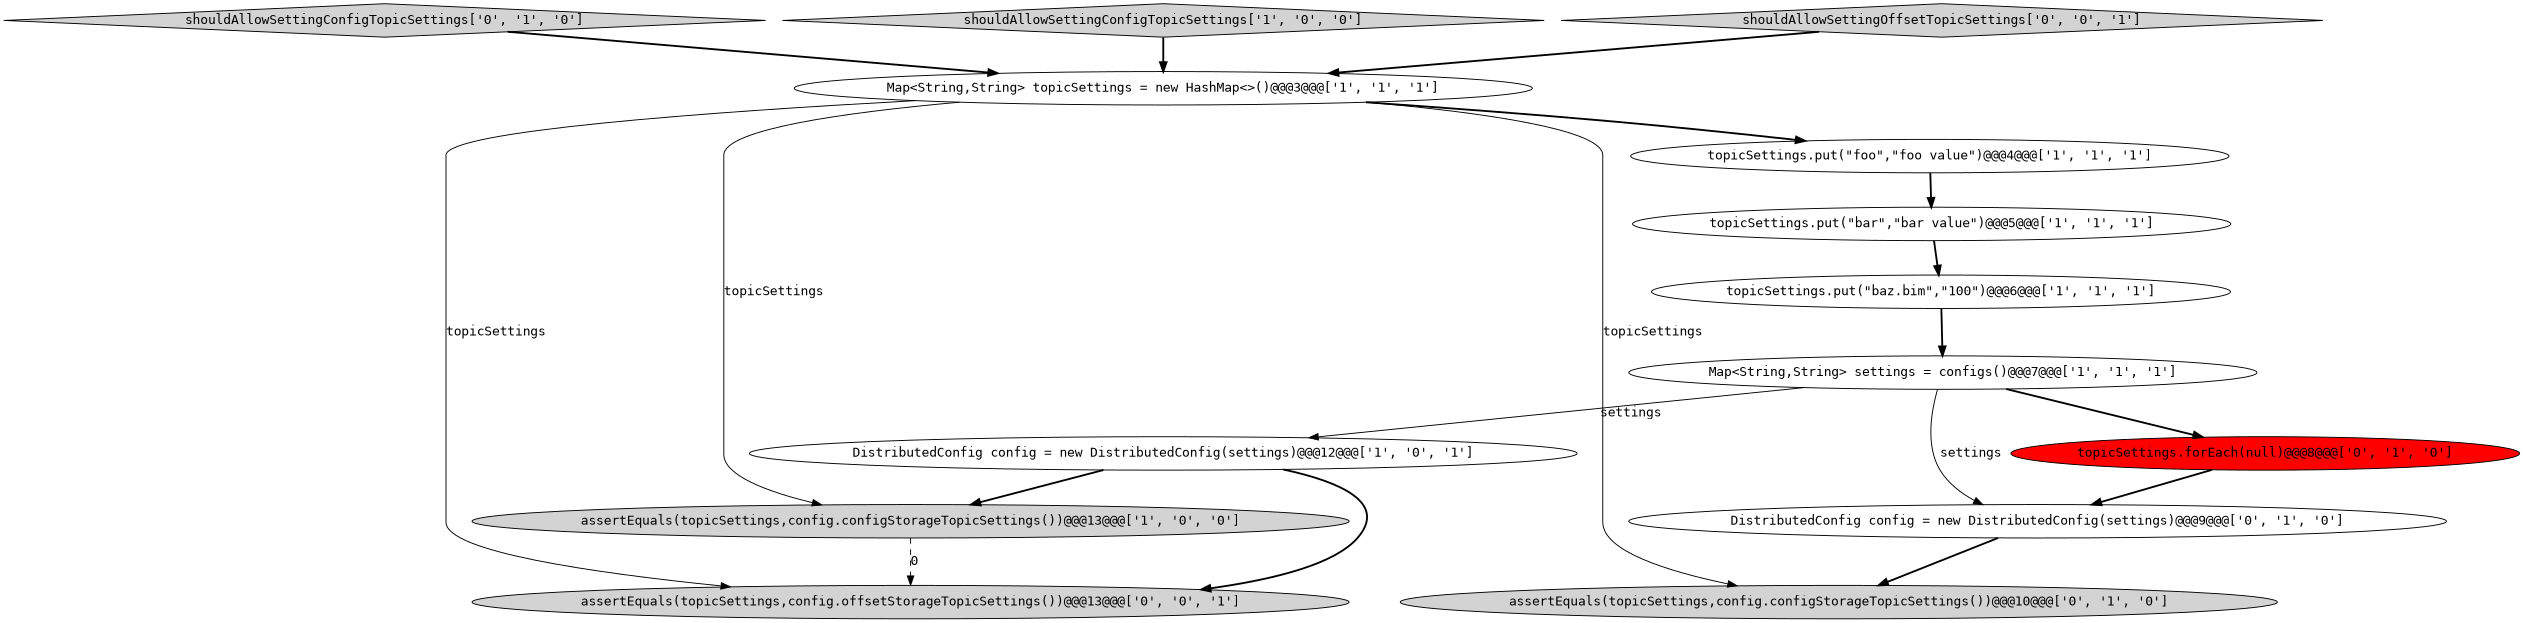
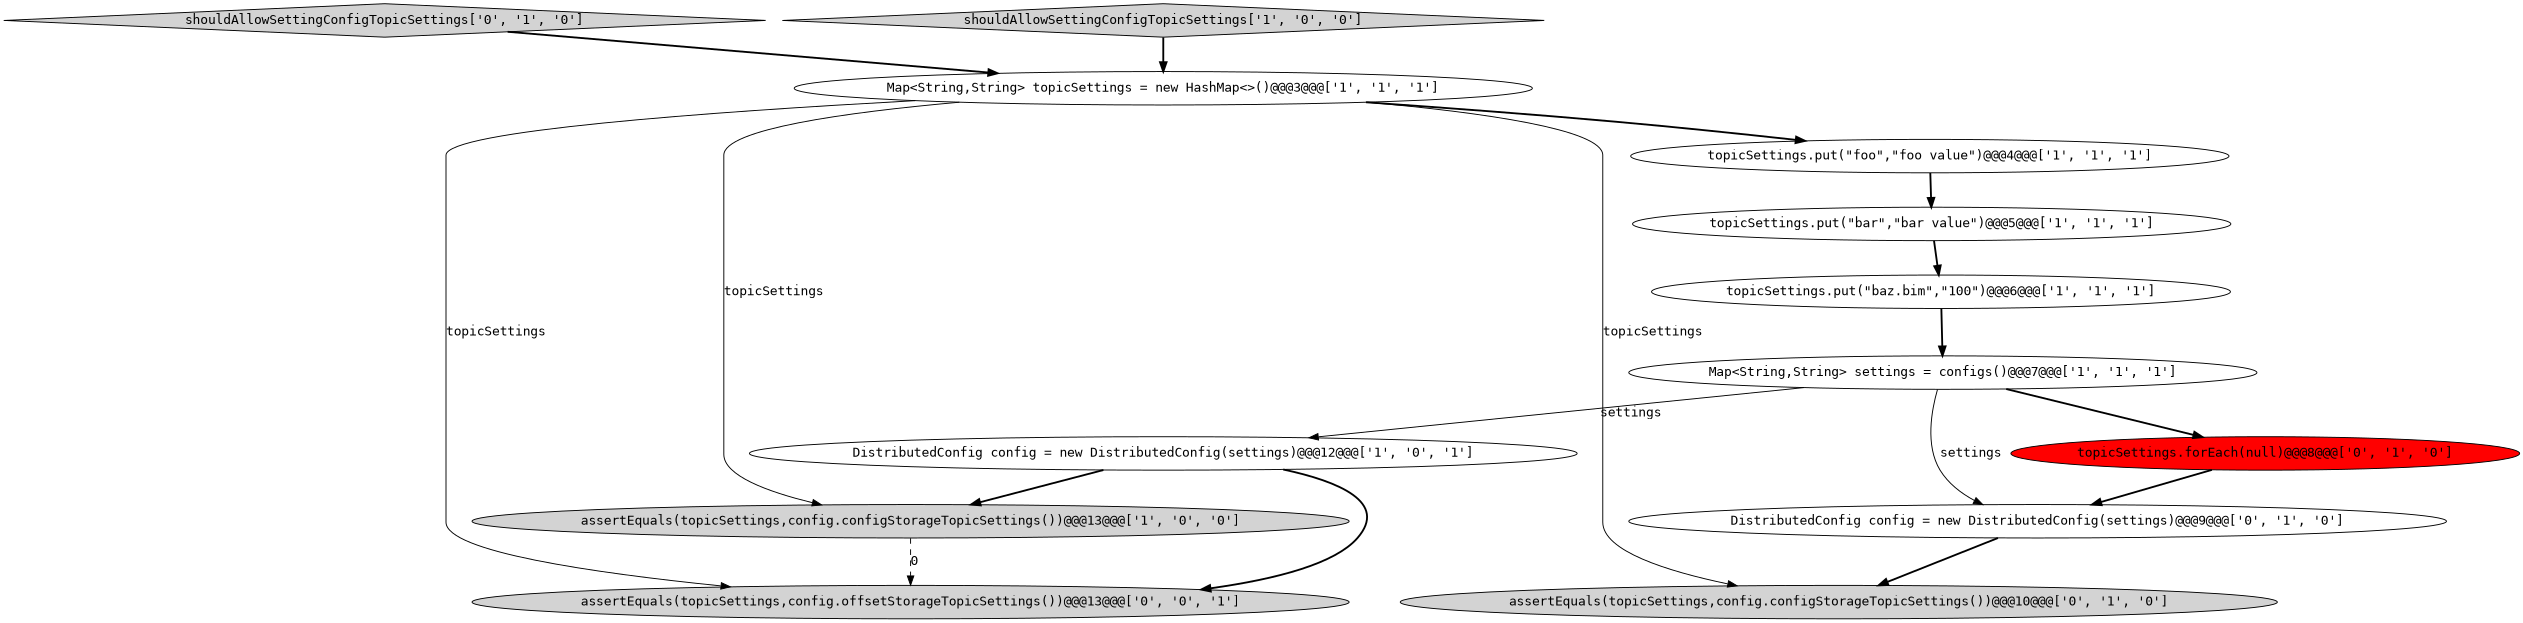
(1942, 20) -> none
